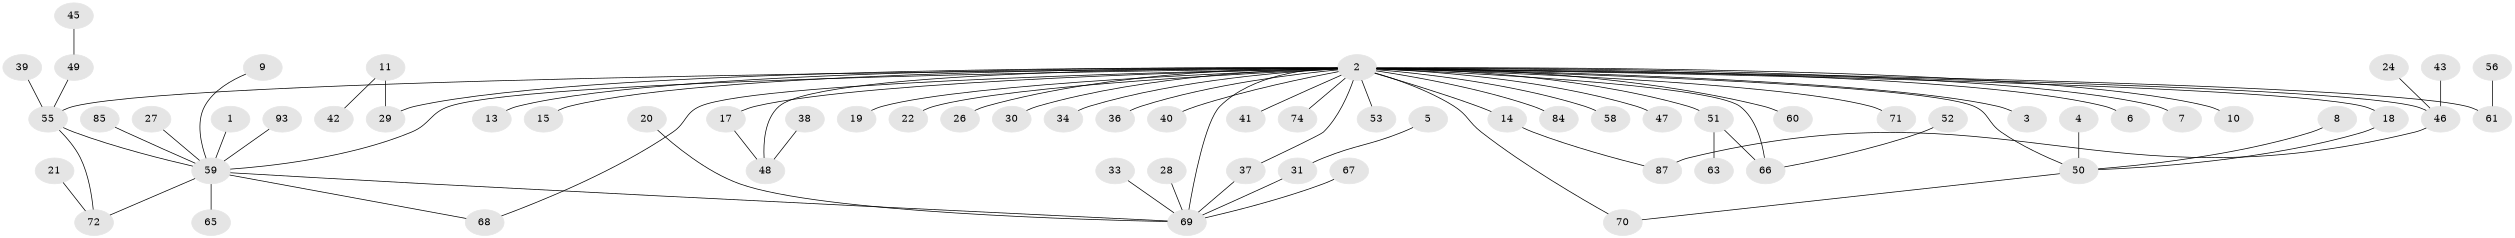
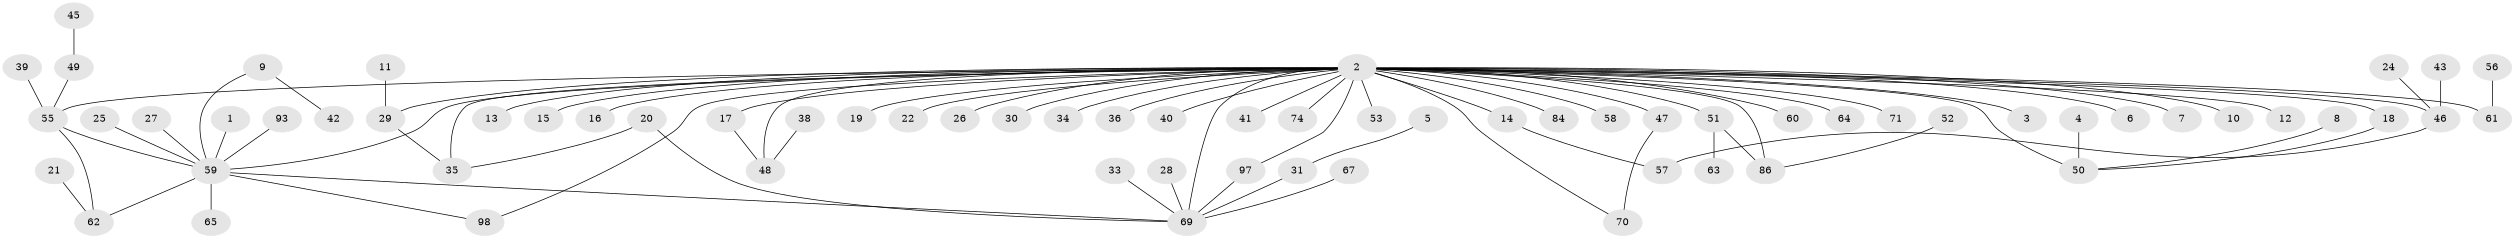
(360, 93) -> (298, 93)
(100, 119) -> (100, 119)
none -> (595, 119)
none -> (1845, 119)
none -> (2286, 119)
none -> (452, 171)
(1246, 171) -> (1246, 171)
(1662, 171) -> (1662, 171)
(1766, 171) -> (1766, 171)
(1851, 197) -> (1633, 168)
(94, 223) -> (94, 223)
(485, 223) -> (485, 223)
